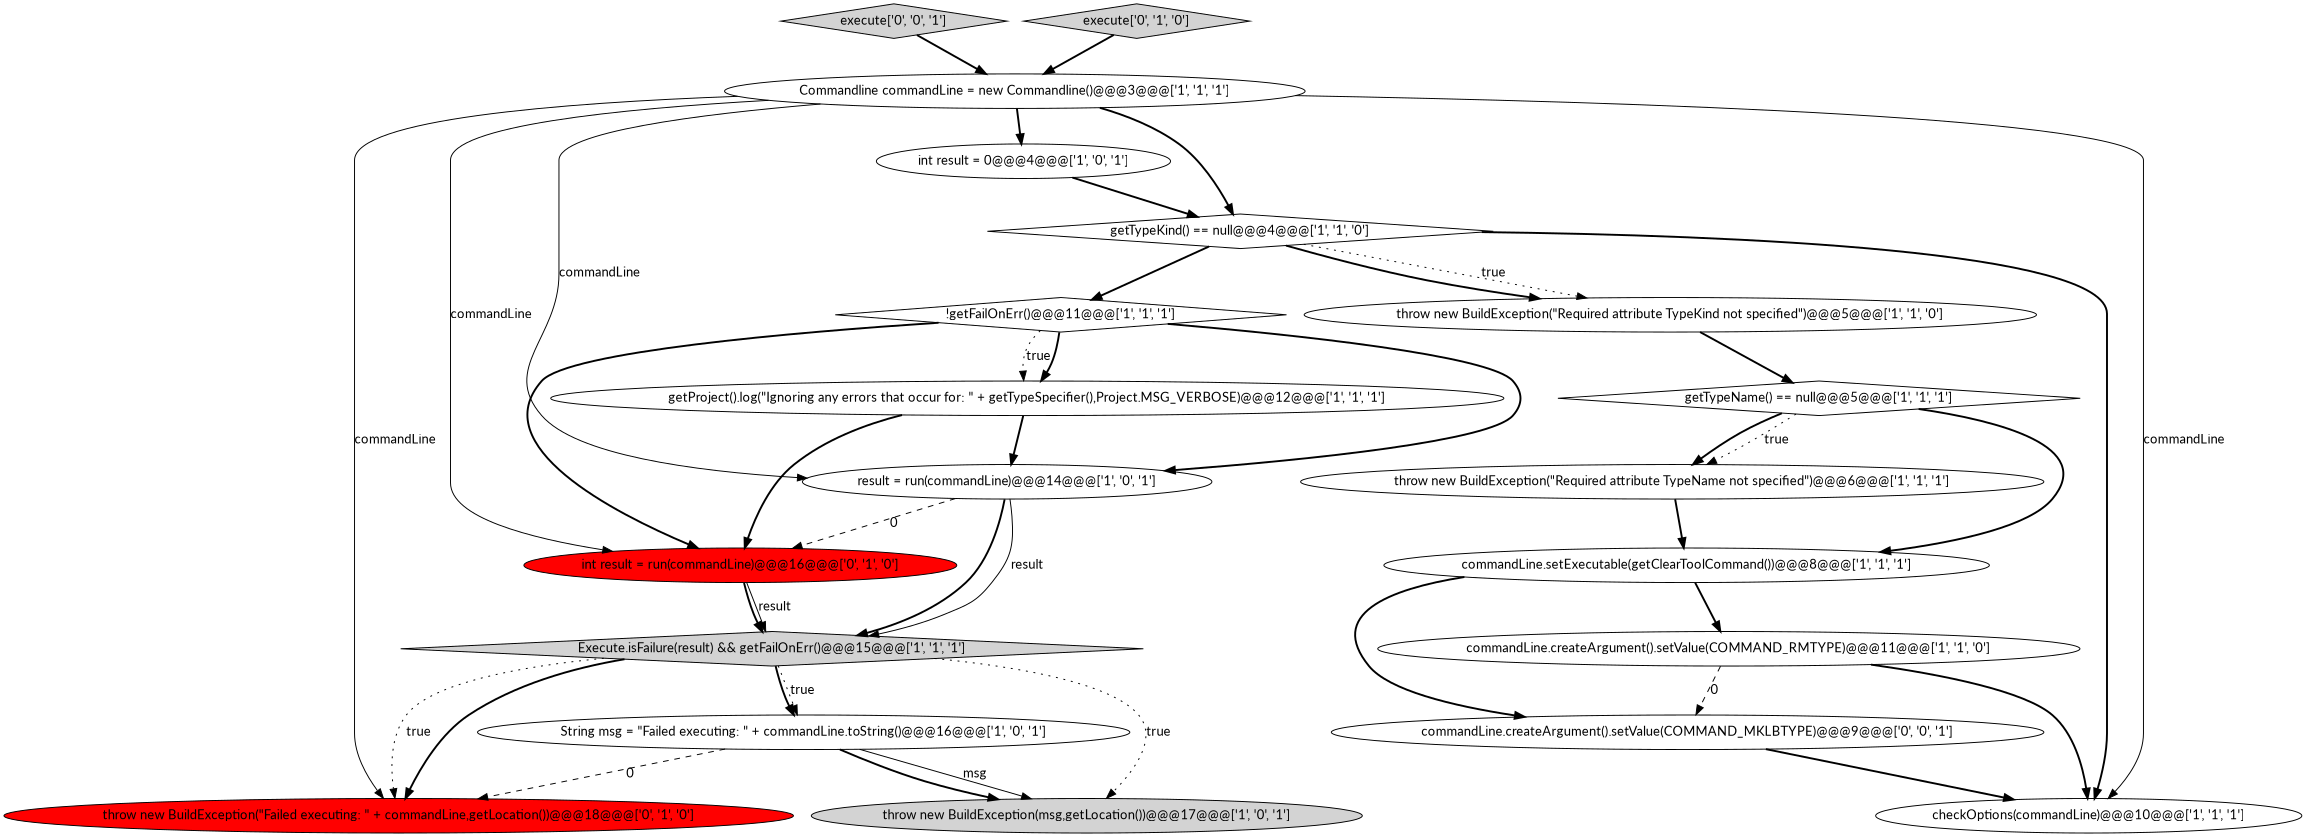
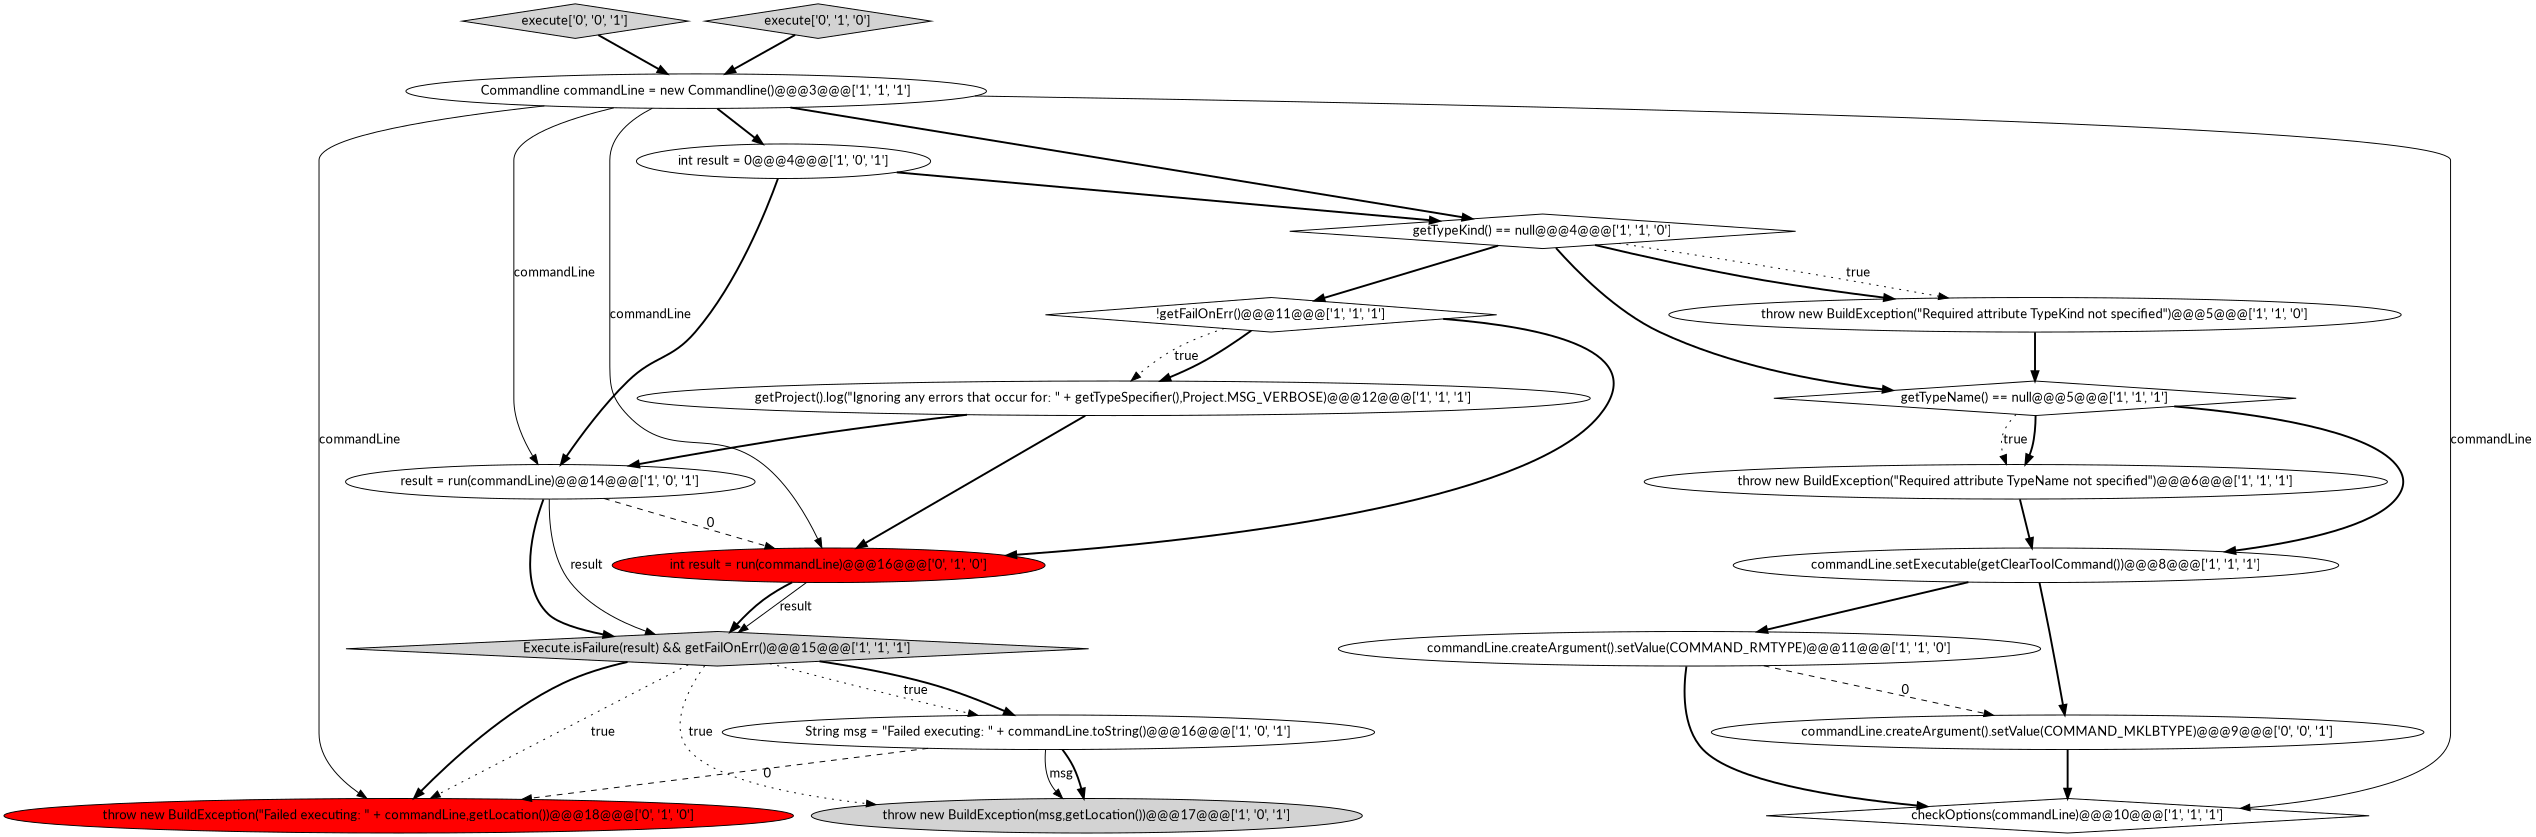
(2038, 273) -> (1705, 350)
(1520, 395) -> (693, 334)
(2089, 816) -> (2068, 816)
